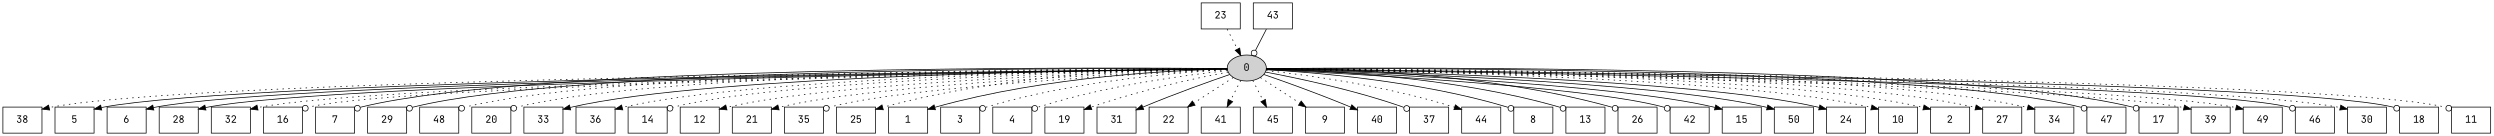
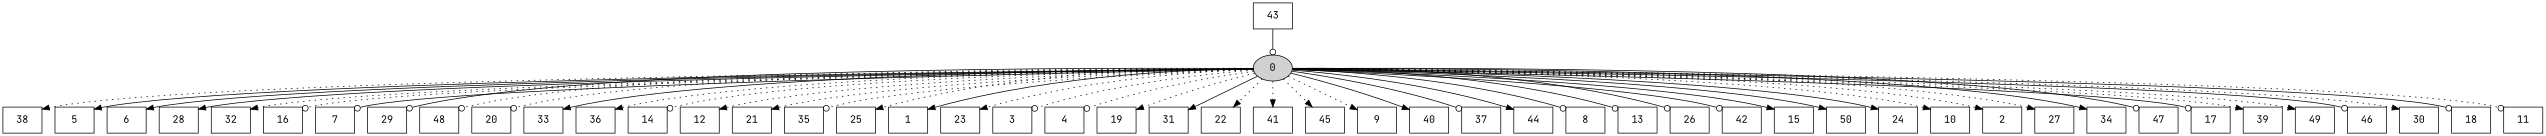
(1232, 39) -> (1119, 81)
(1648, 75) -> (1687, 74)
(1361, 85) -> (1400, 83)
